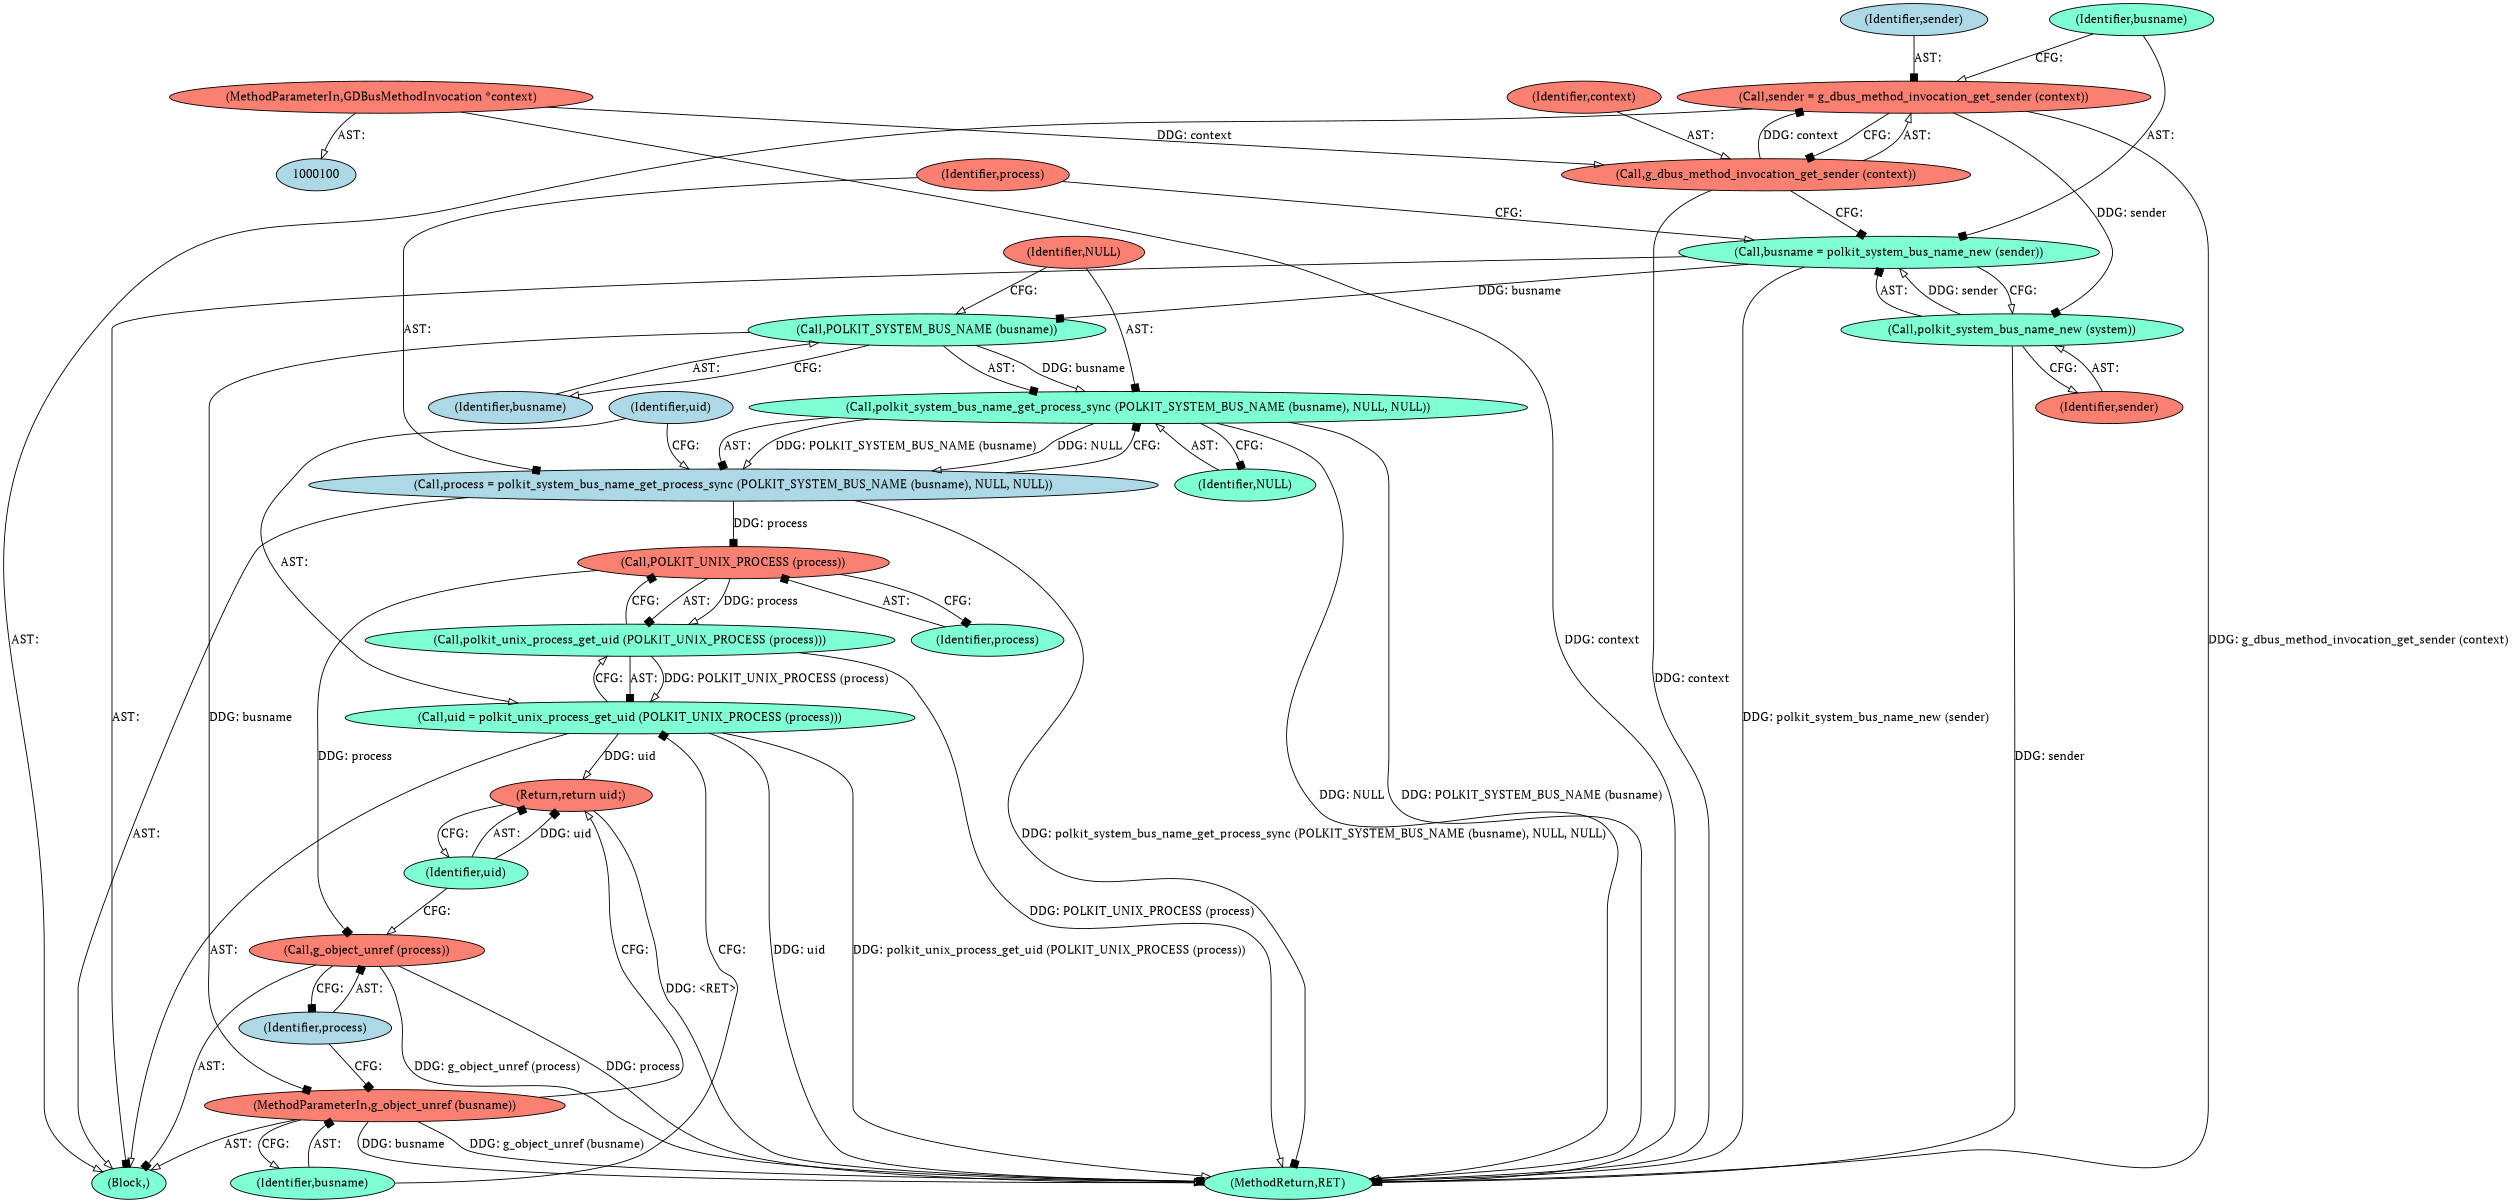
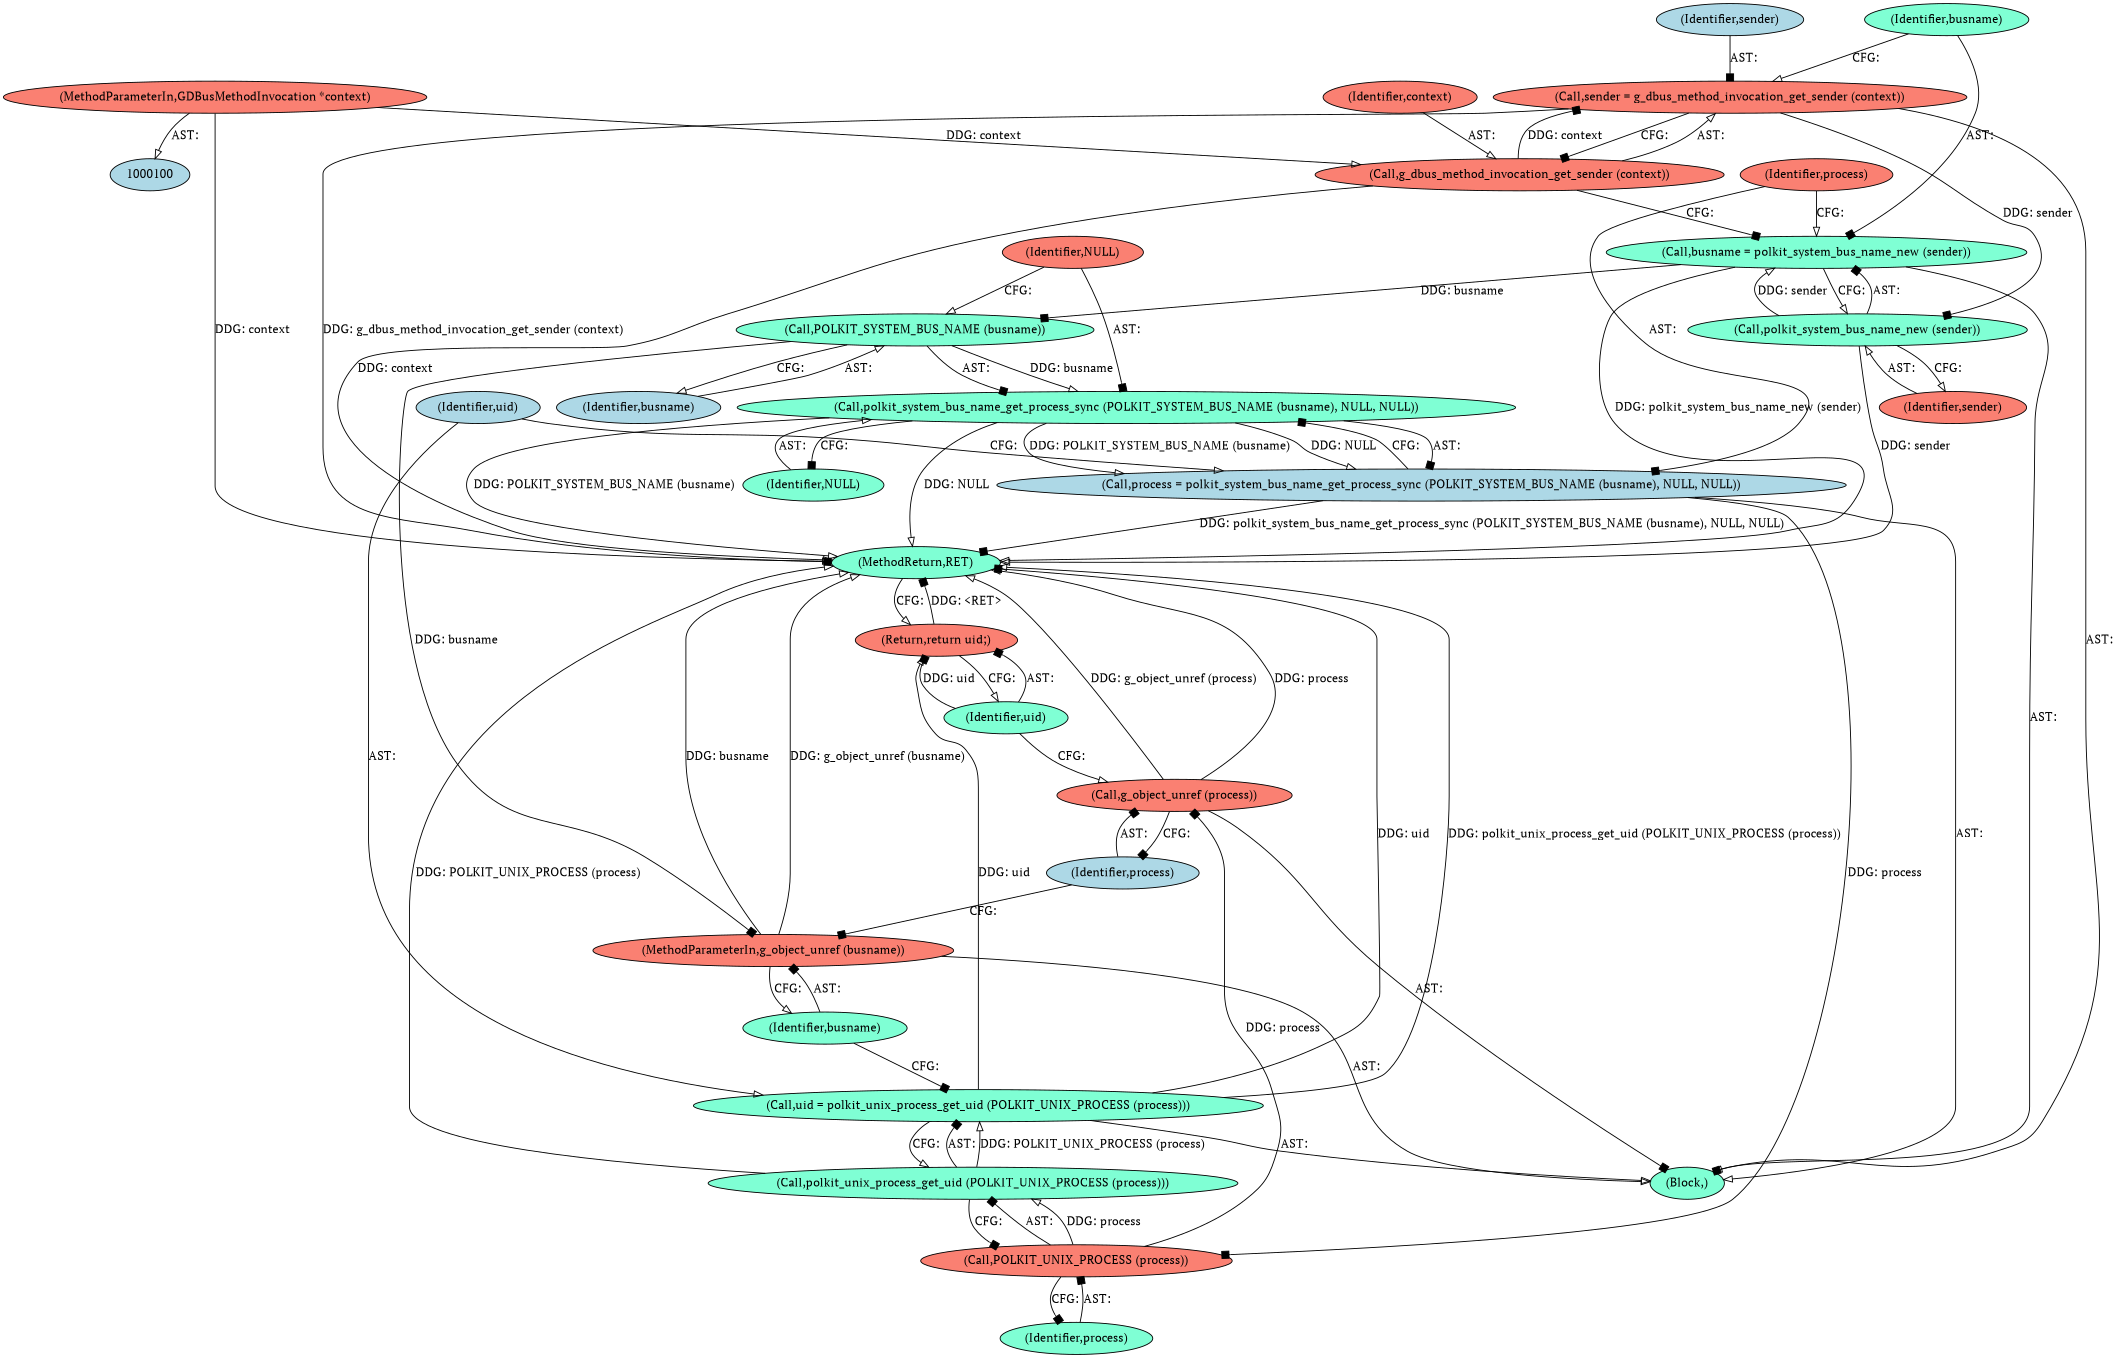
(2012, 330) -> (1858, 330)
(655, 1014) -> (895, 599)
